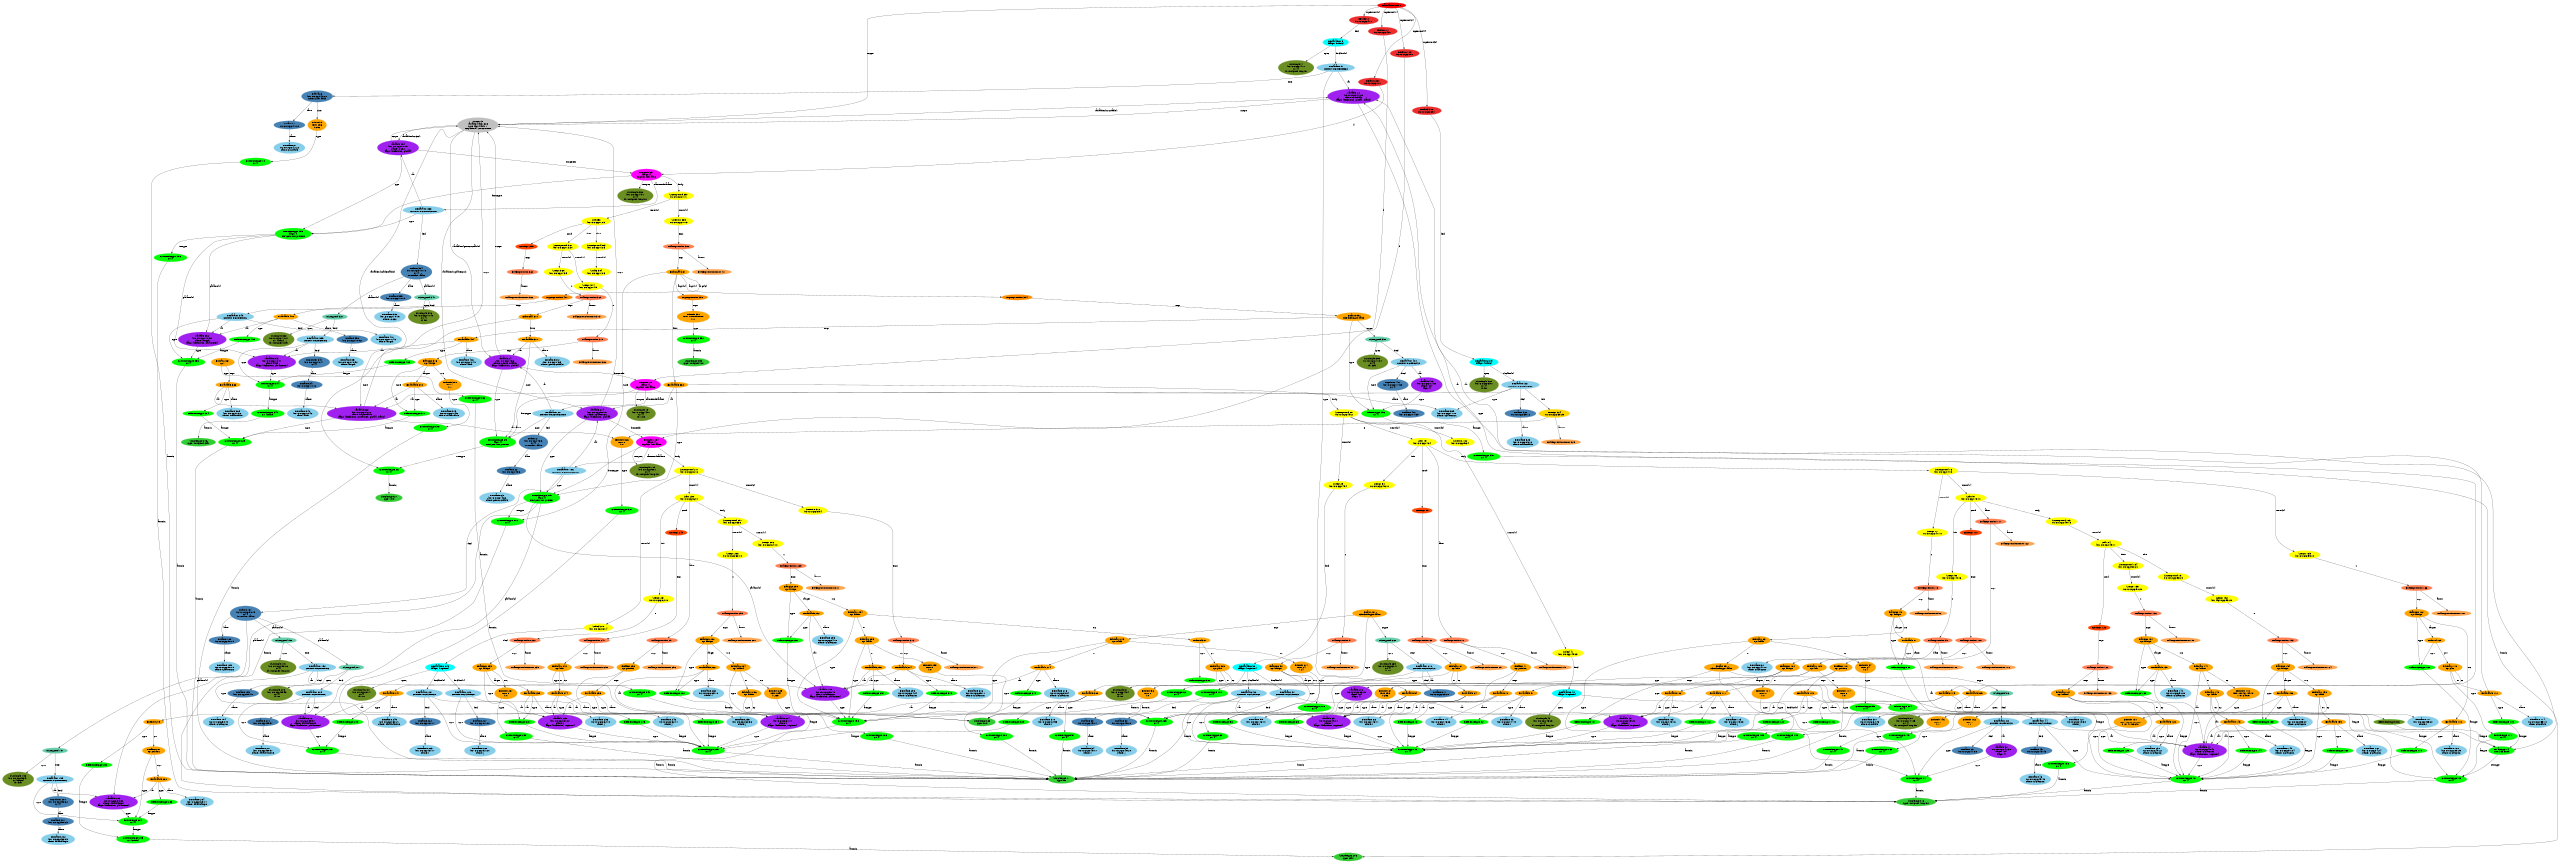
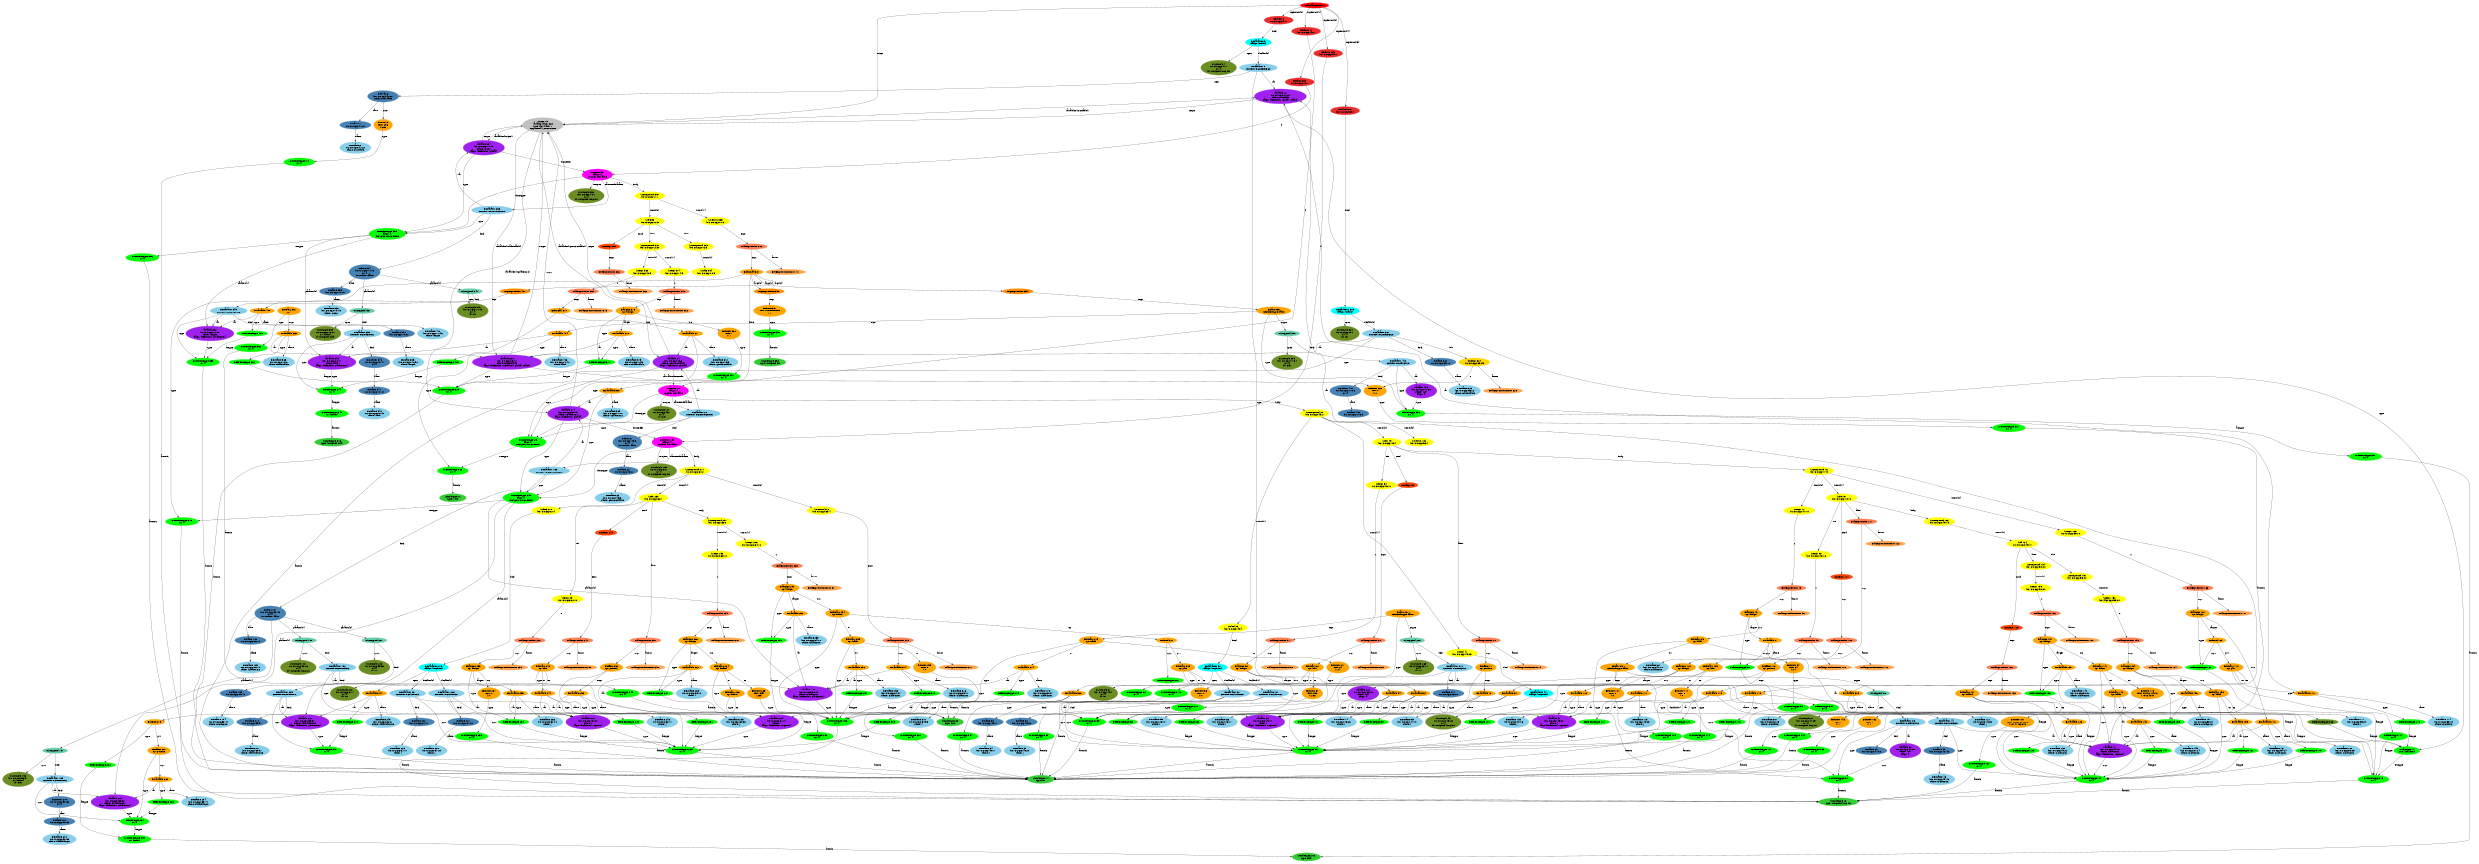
(1485, 399) -> (918, 370)
(1936, 653) -> (1799, 653)
